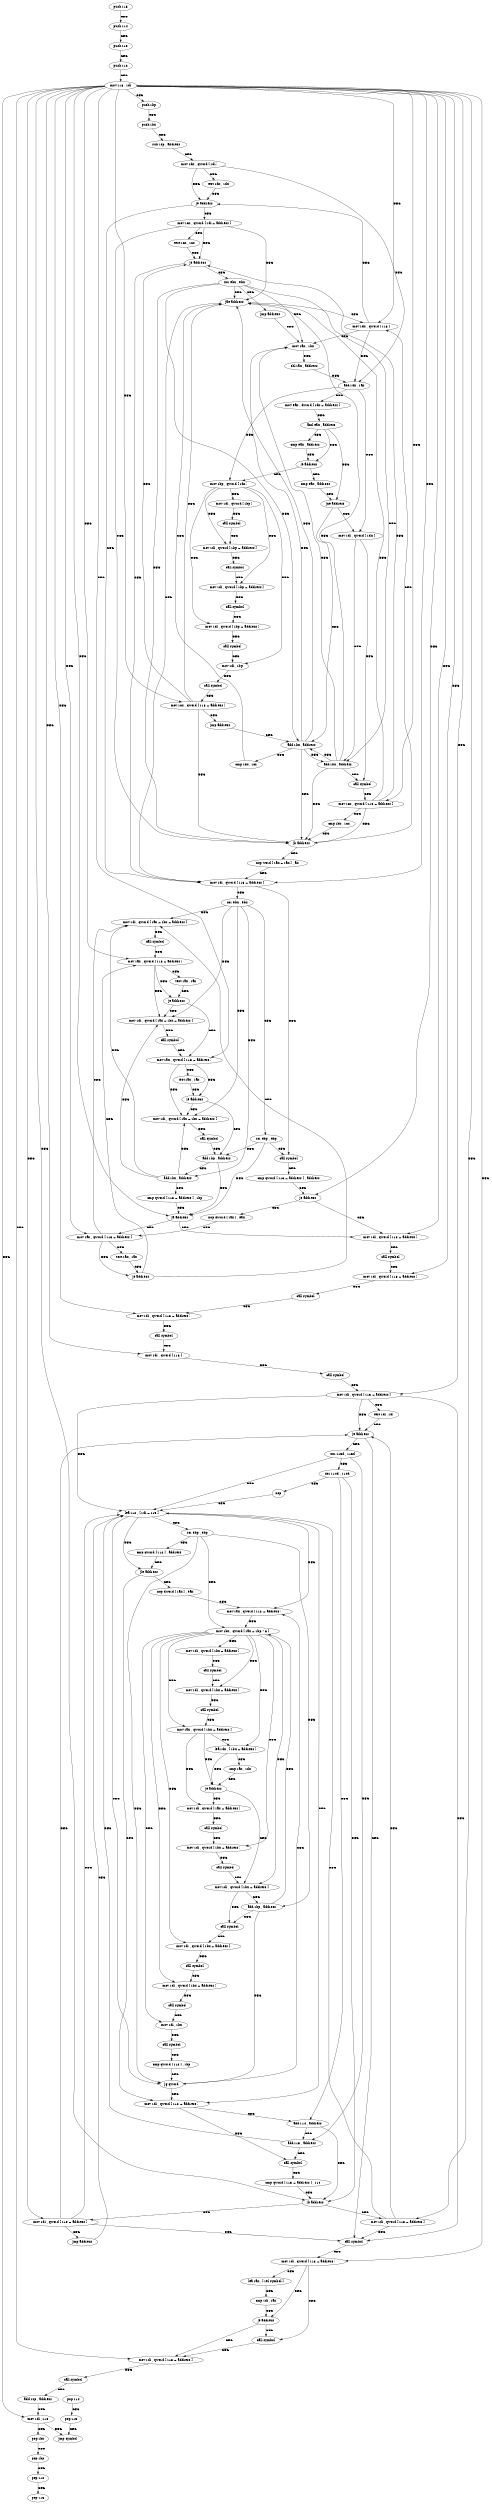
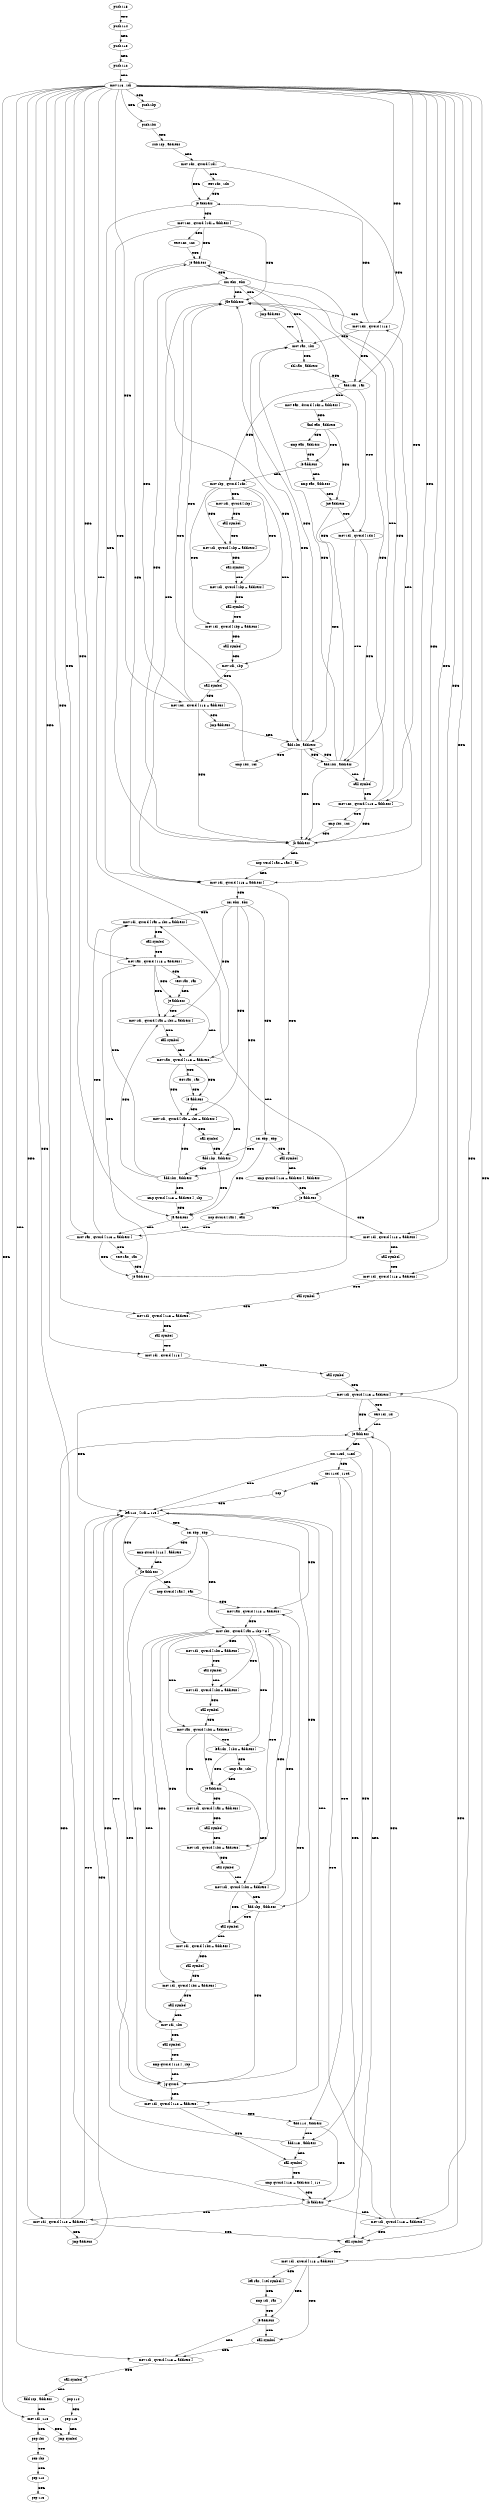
(149, 114) -> (127, 108)
